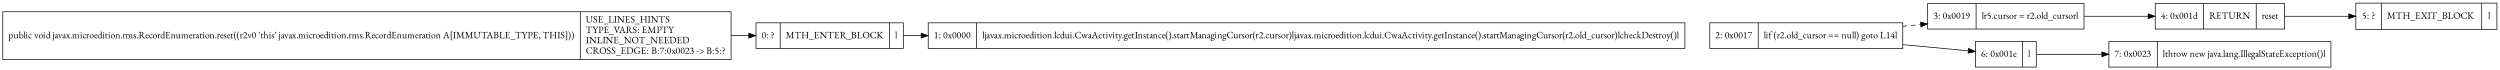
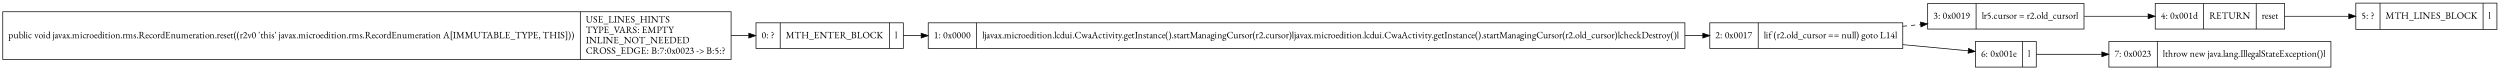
(2431, 16) -> (2432, 16)
none -> (1694, 36)
